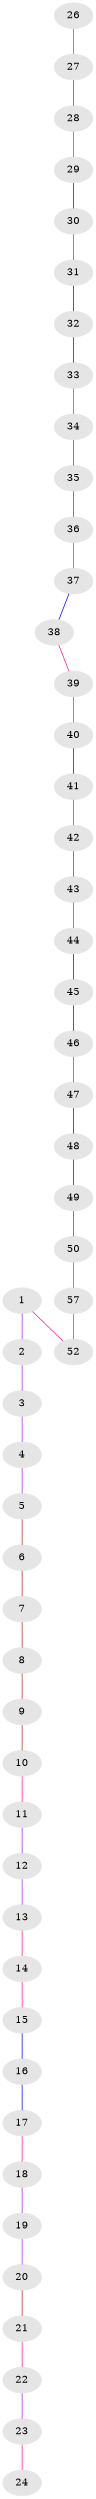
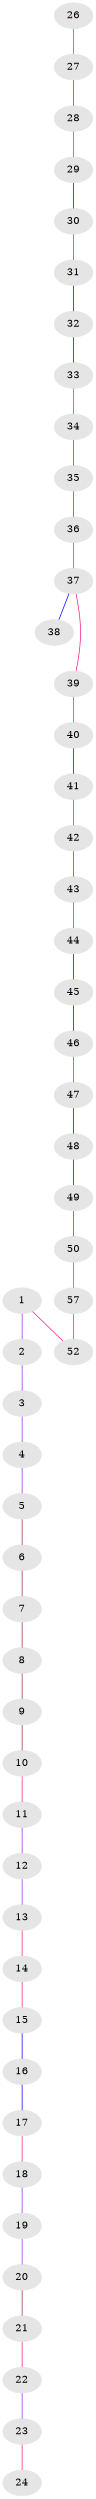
(64, 658) -> (81, 633)
